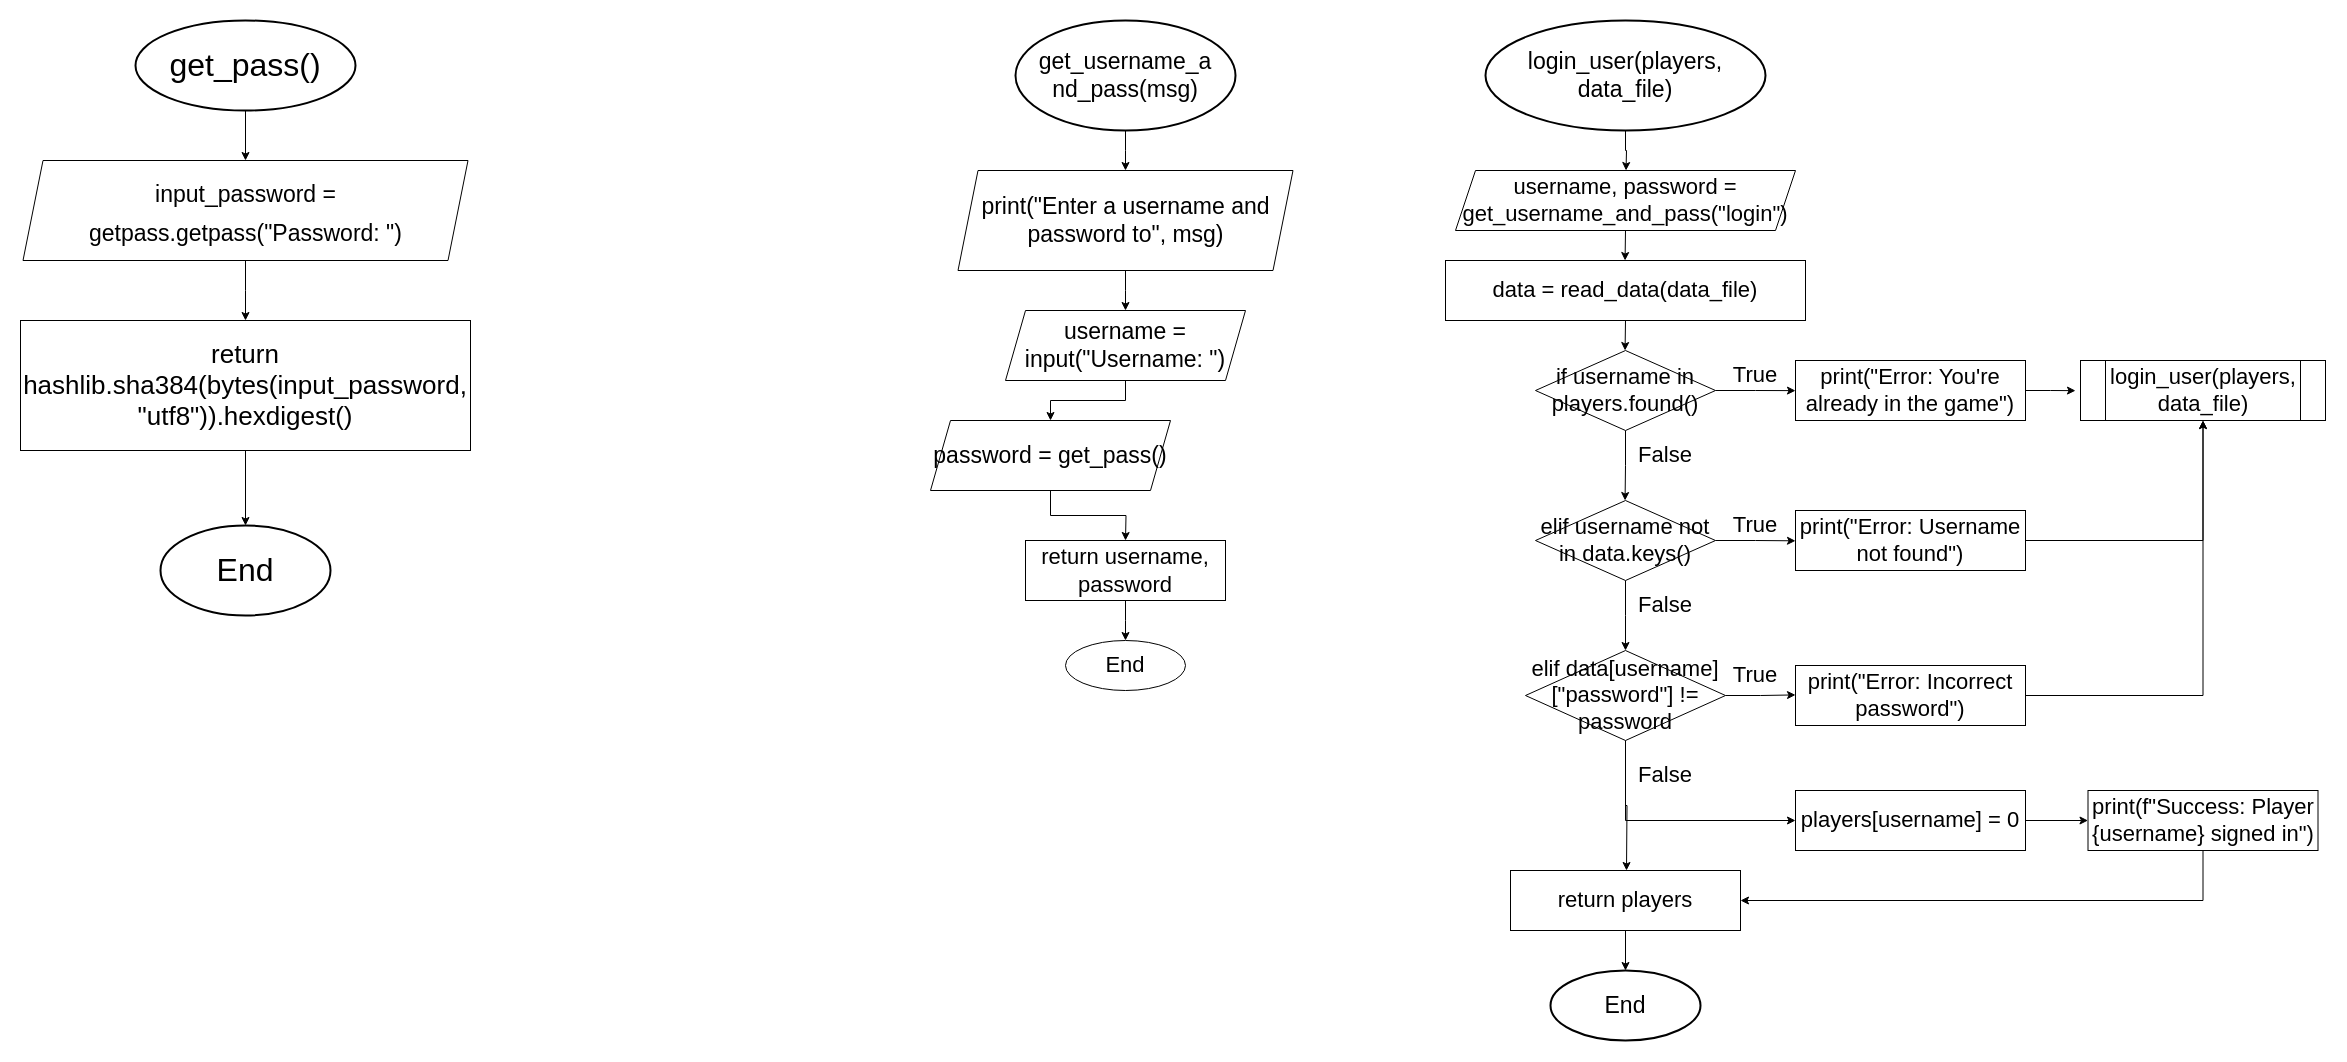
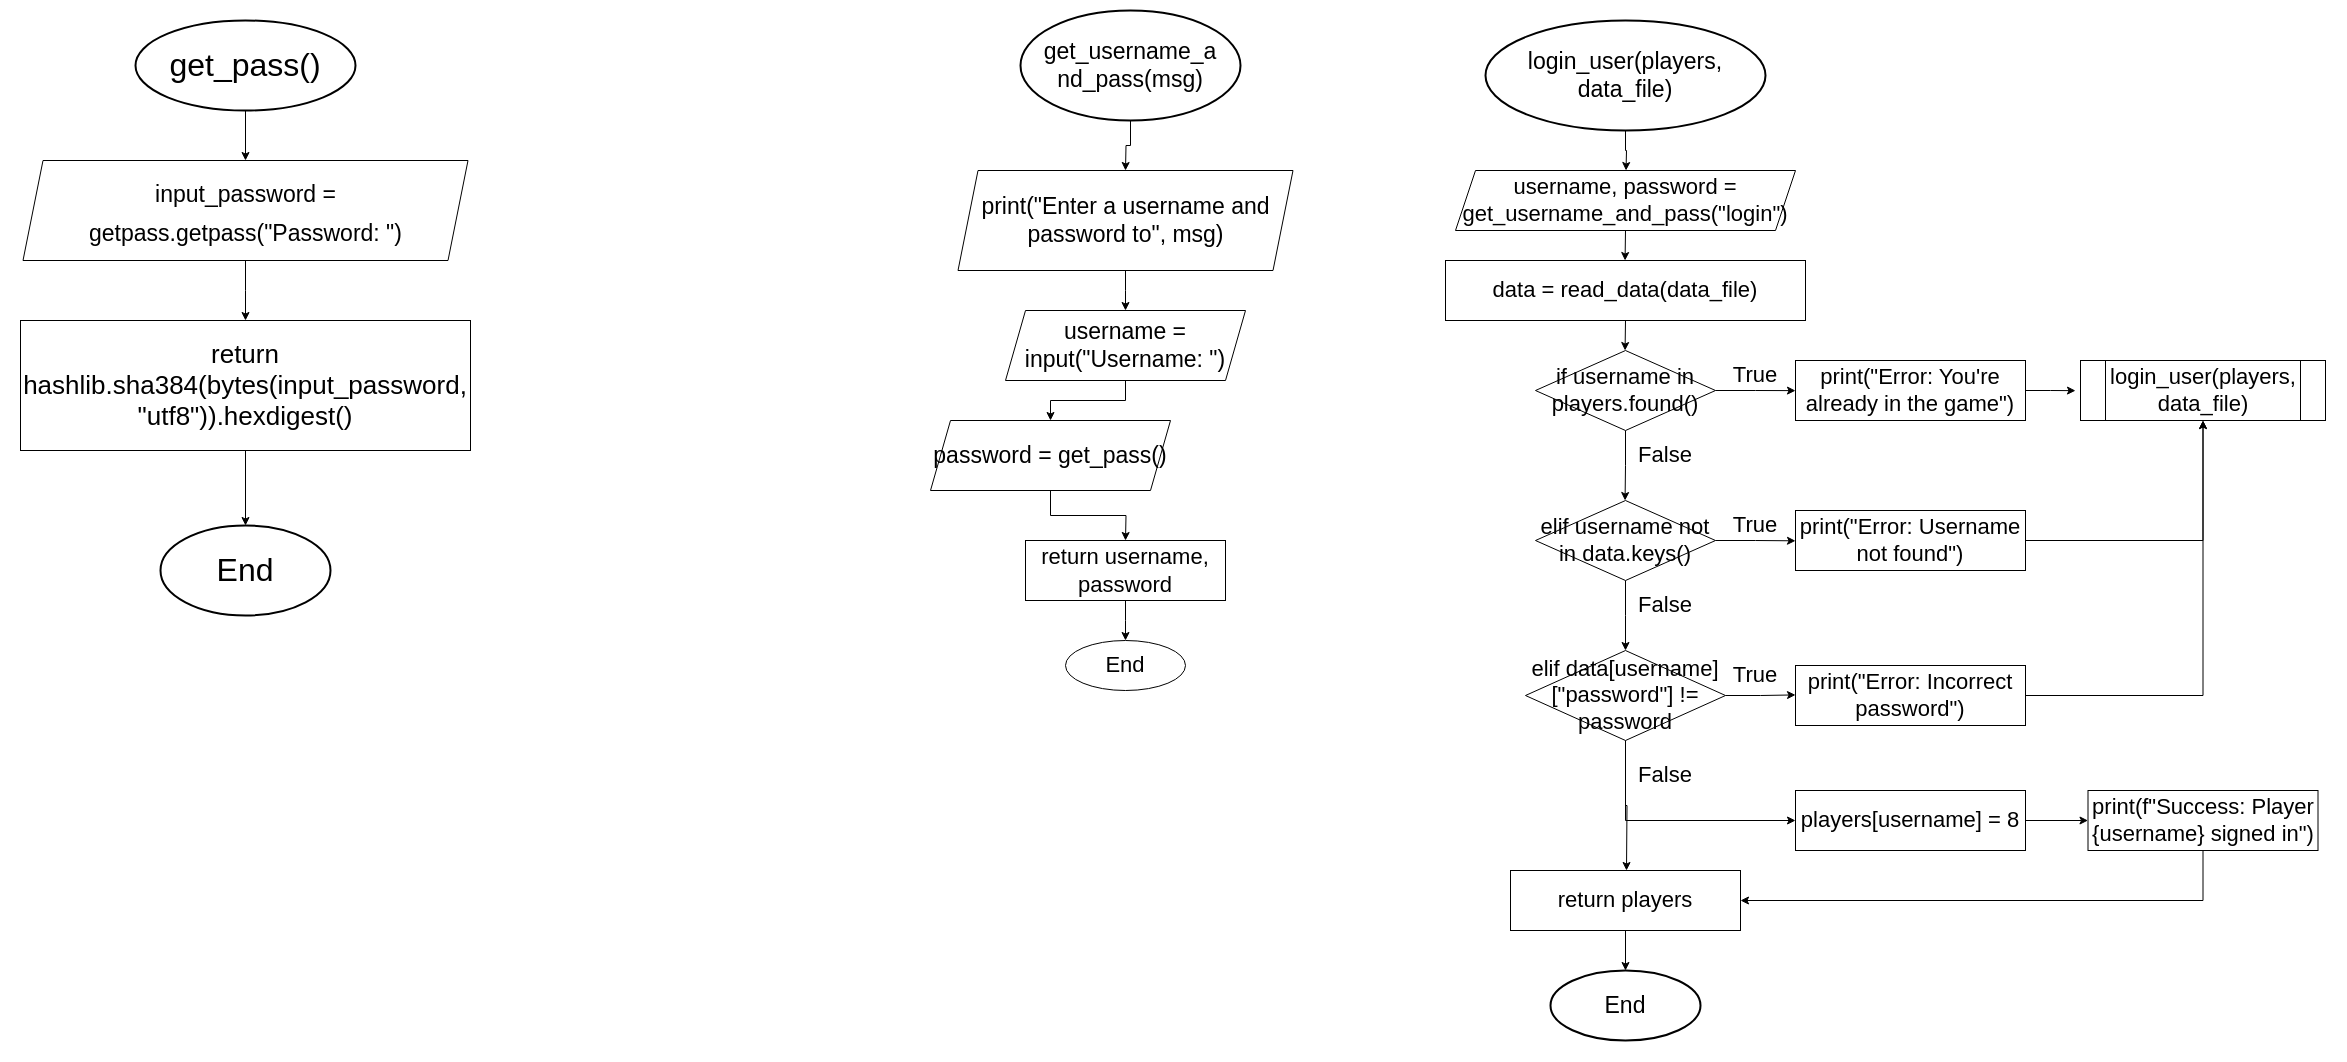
(1126, 76) -> (1131, 66)
(1911, 821) -> (1911, 821)
